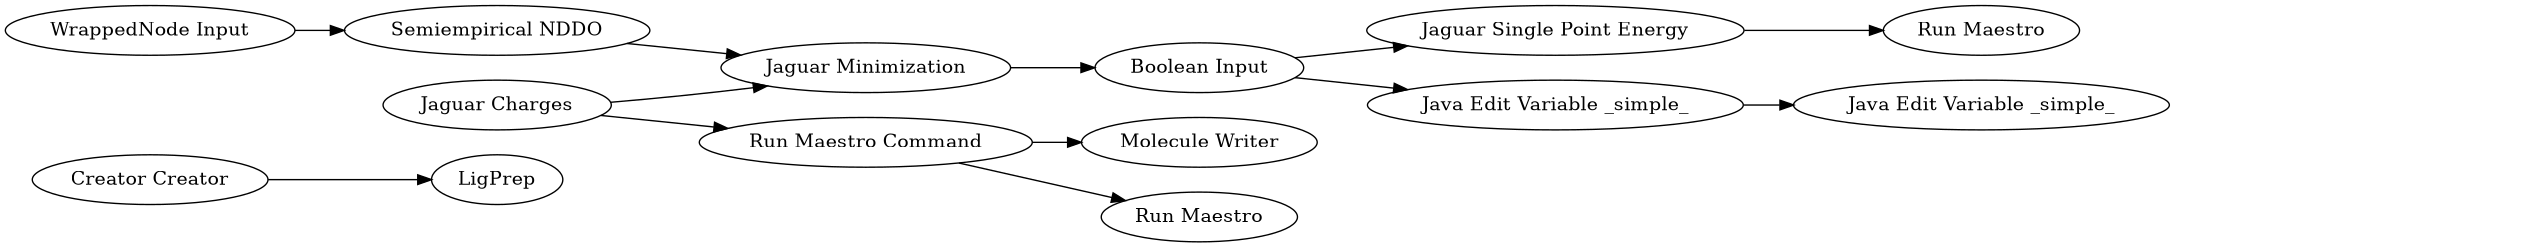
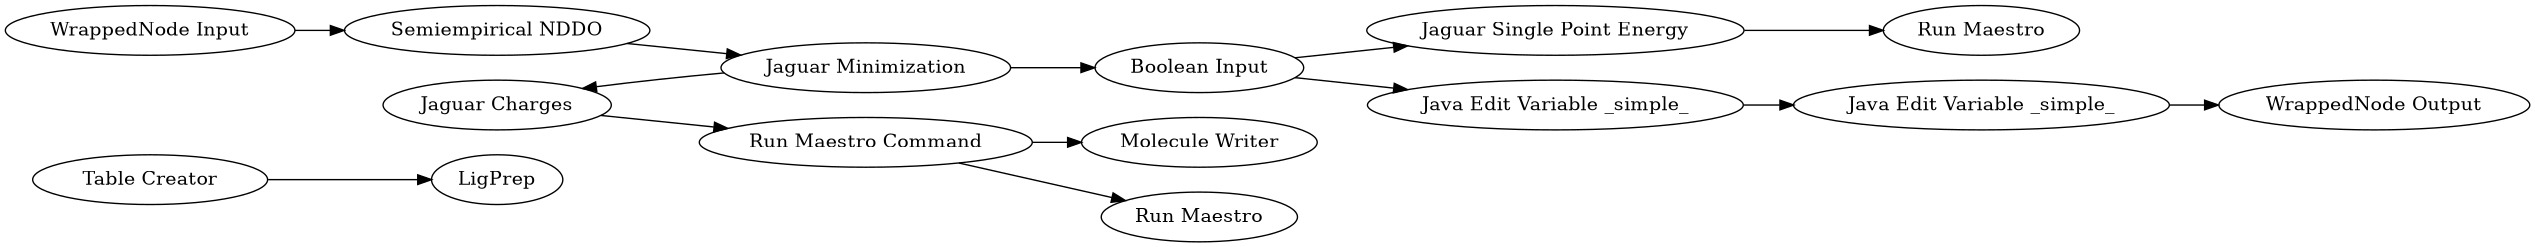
(682, 96) -> (660, 79)
none -> (2374, 105)
(150, 180) -> (150, 180)
